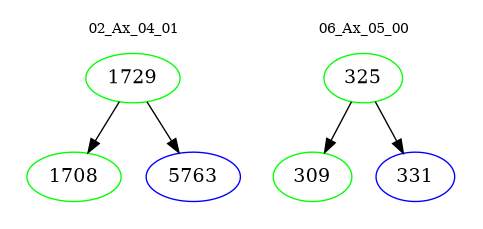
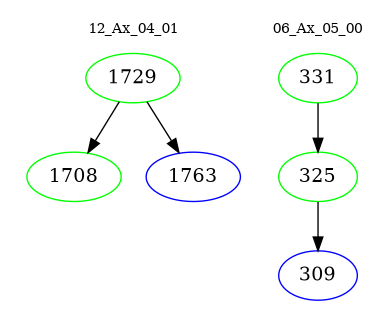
(134, 29) -> (134, 29)
(386, 121) -> (318, 121)
(193, 177) -> (193, 177)
(313, 177) -> (318, 276)
(415, 177) -> (318, 78)
